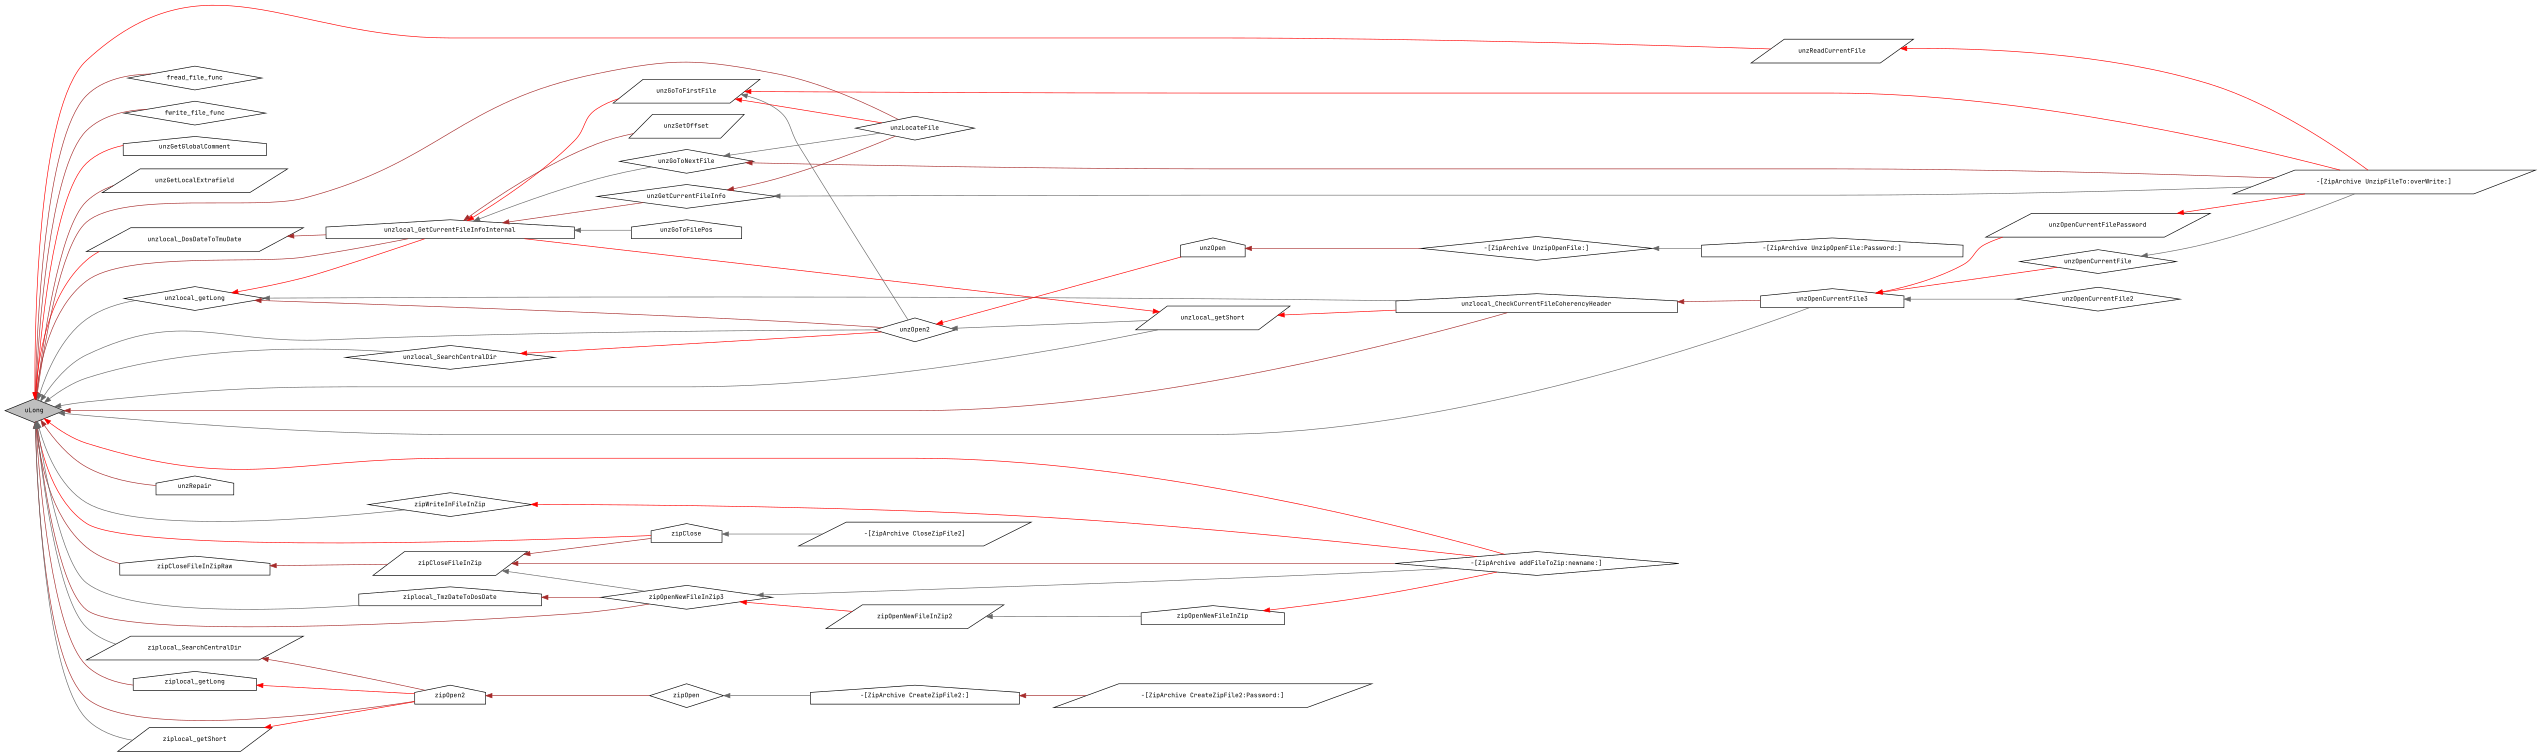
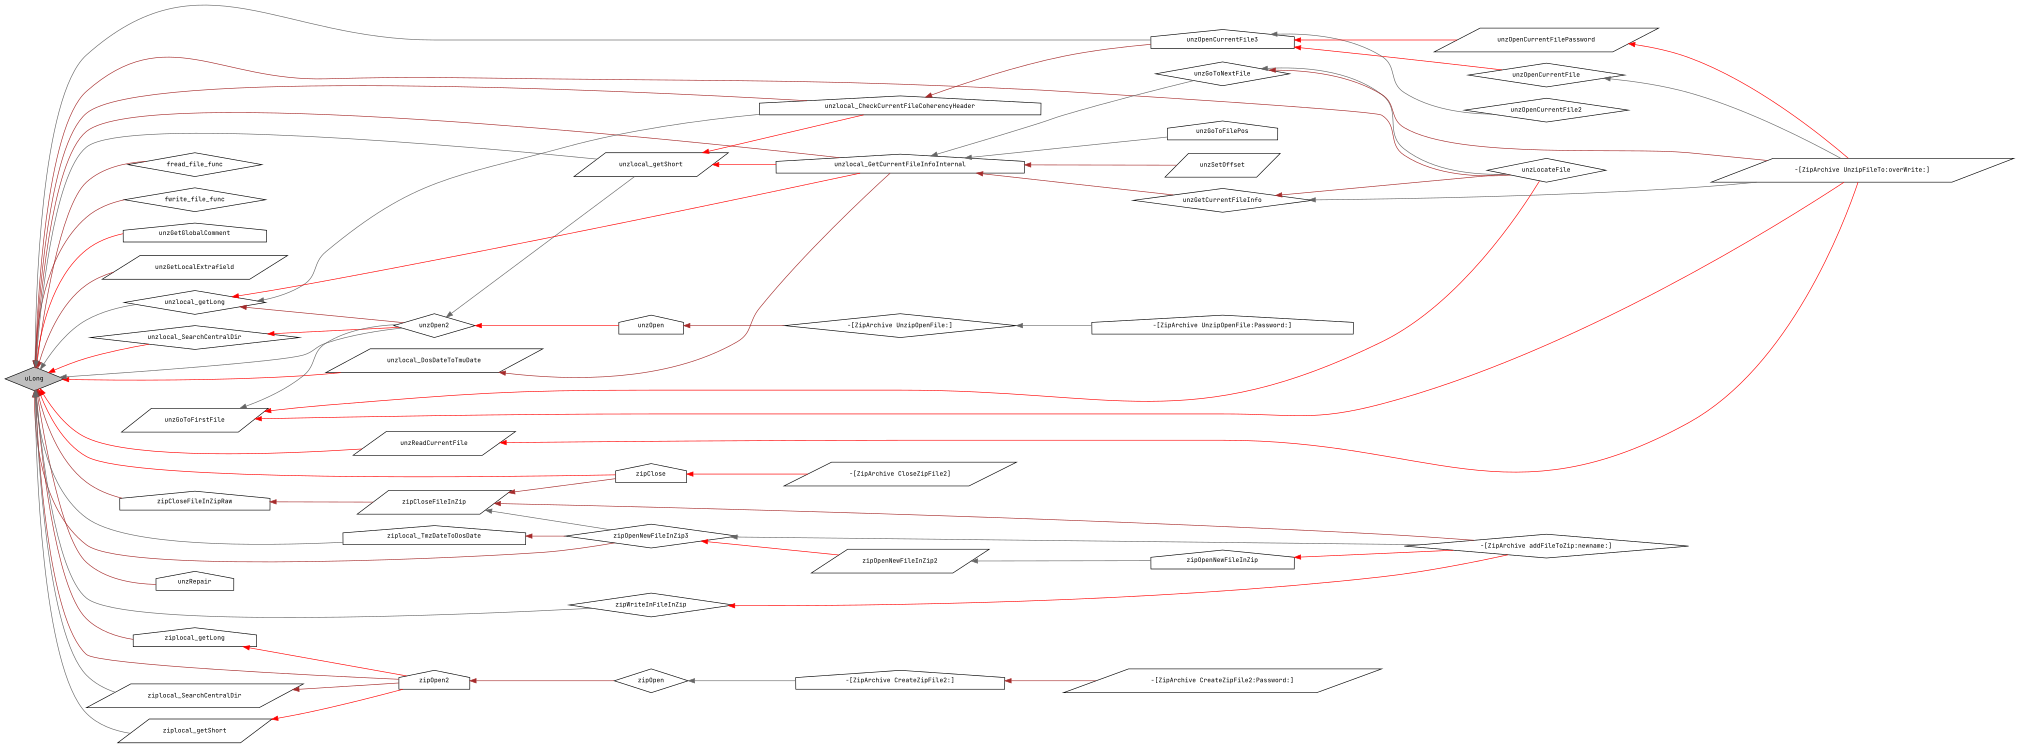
(558, 156) -> none
(217, 353) -> (101, 354)
(777, 458) -> none
(775, 534) -> (750, 474)
